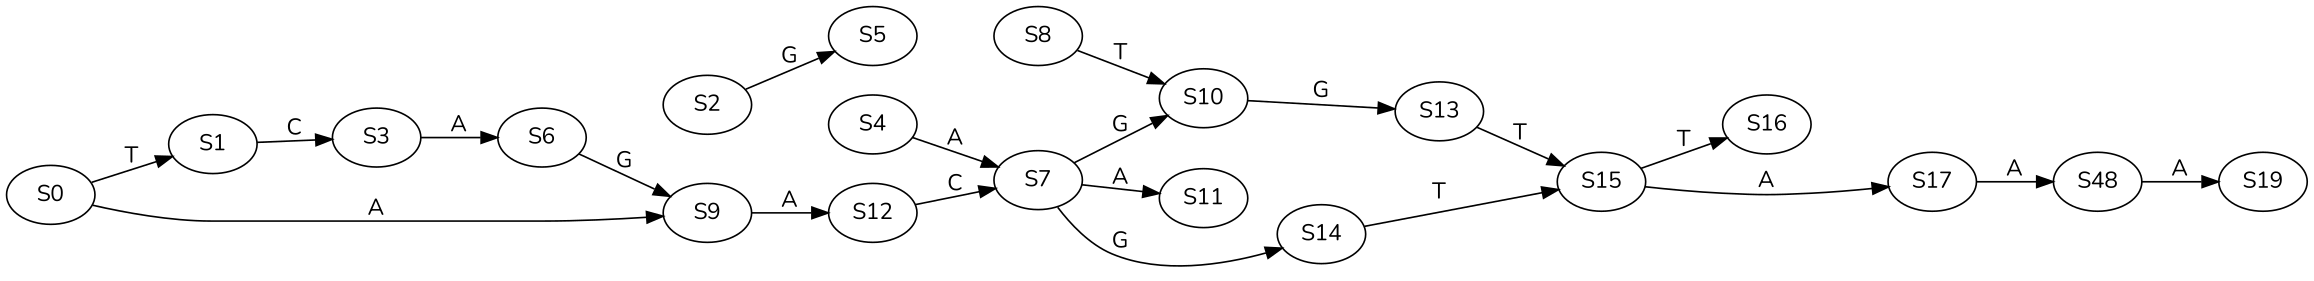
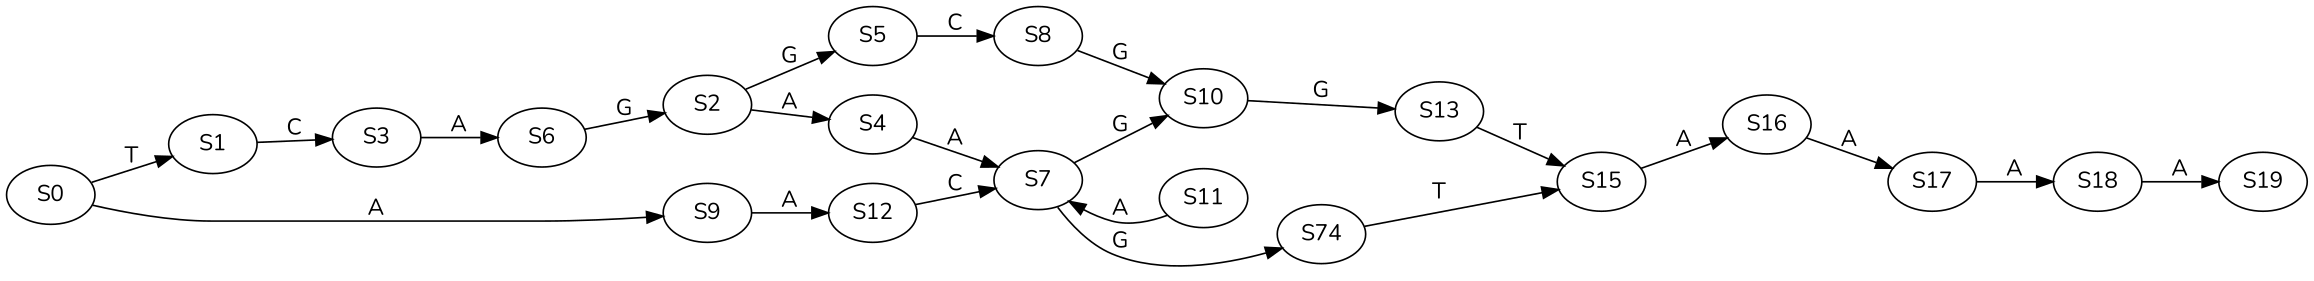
none -> (947, 36)
(1121, 53) -> (1121, 53)
none -> (782, 114)
(1684, 140) -> (1684, 140)
(617, 171) -> (617, 123)
(2098, 182) -> (2098, 182)
(1112, 188) -> (1125, 223)
(1759, 195) -> (1841, 150)
(1321, 234) -> (1321, 234)
